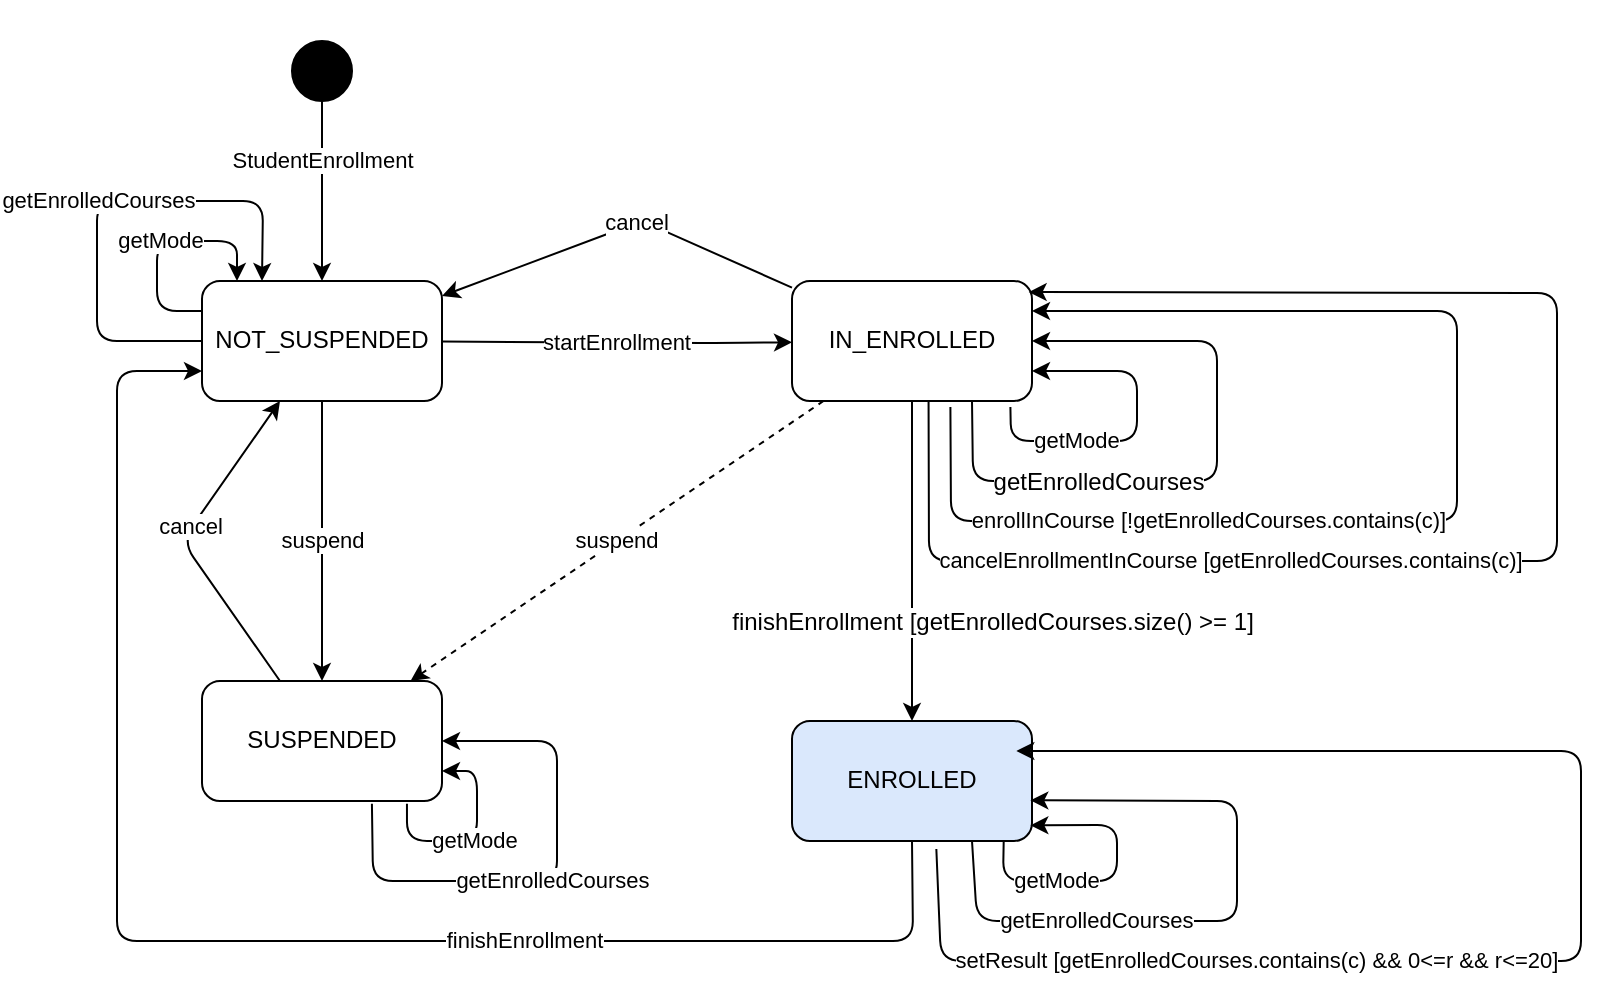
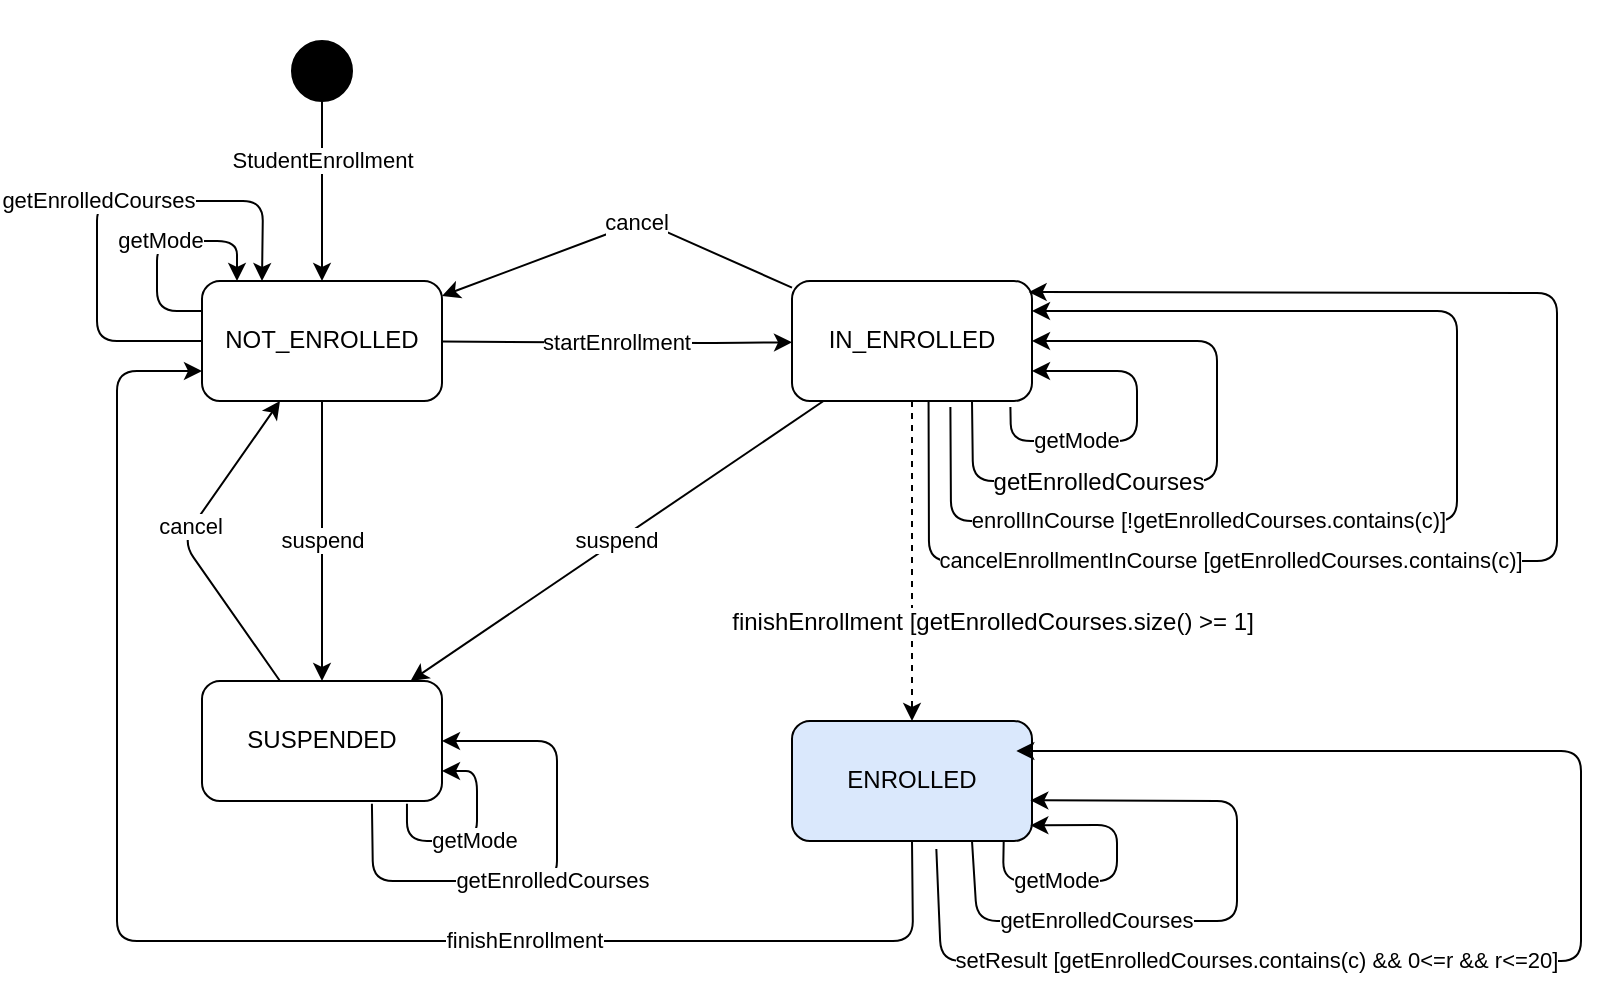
(323, 341) -> (323, 341)
(727, 466) -> (727, 466)
(912, 505) -> (912, 505)
